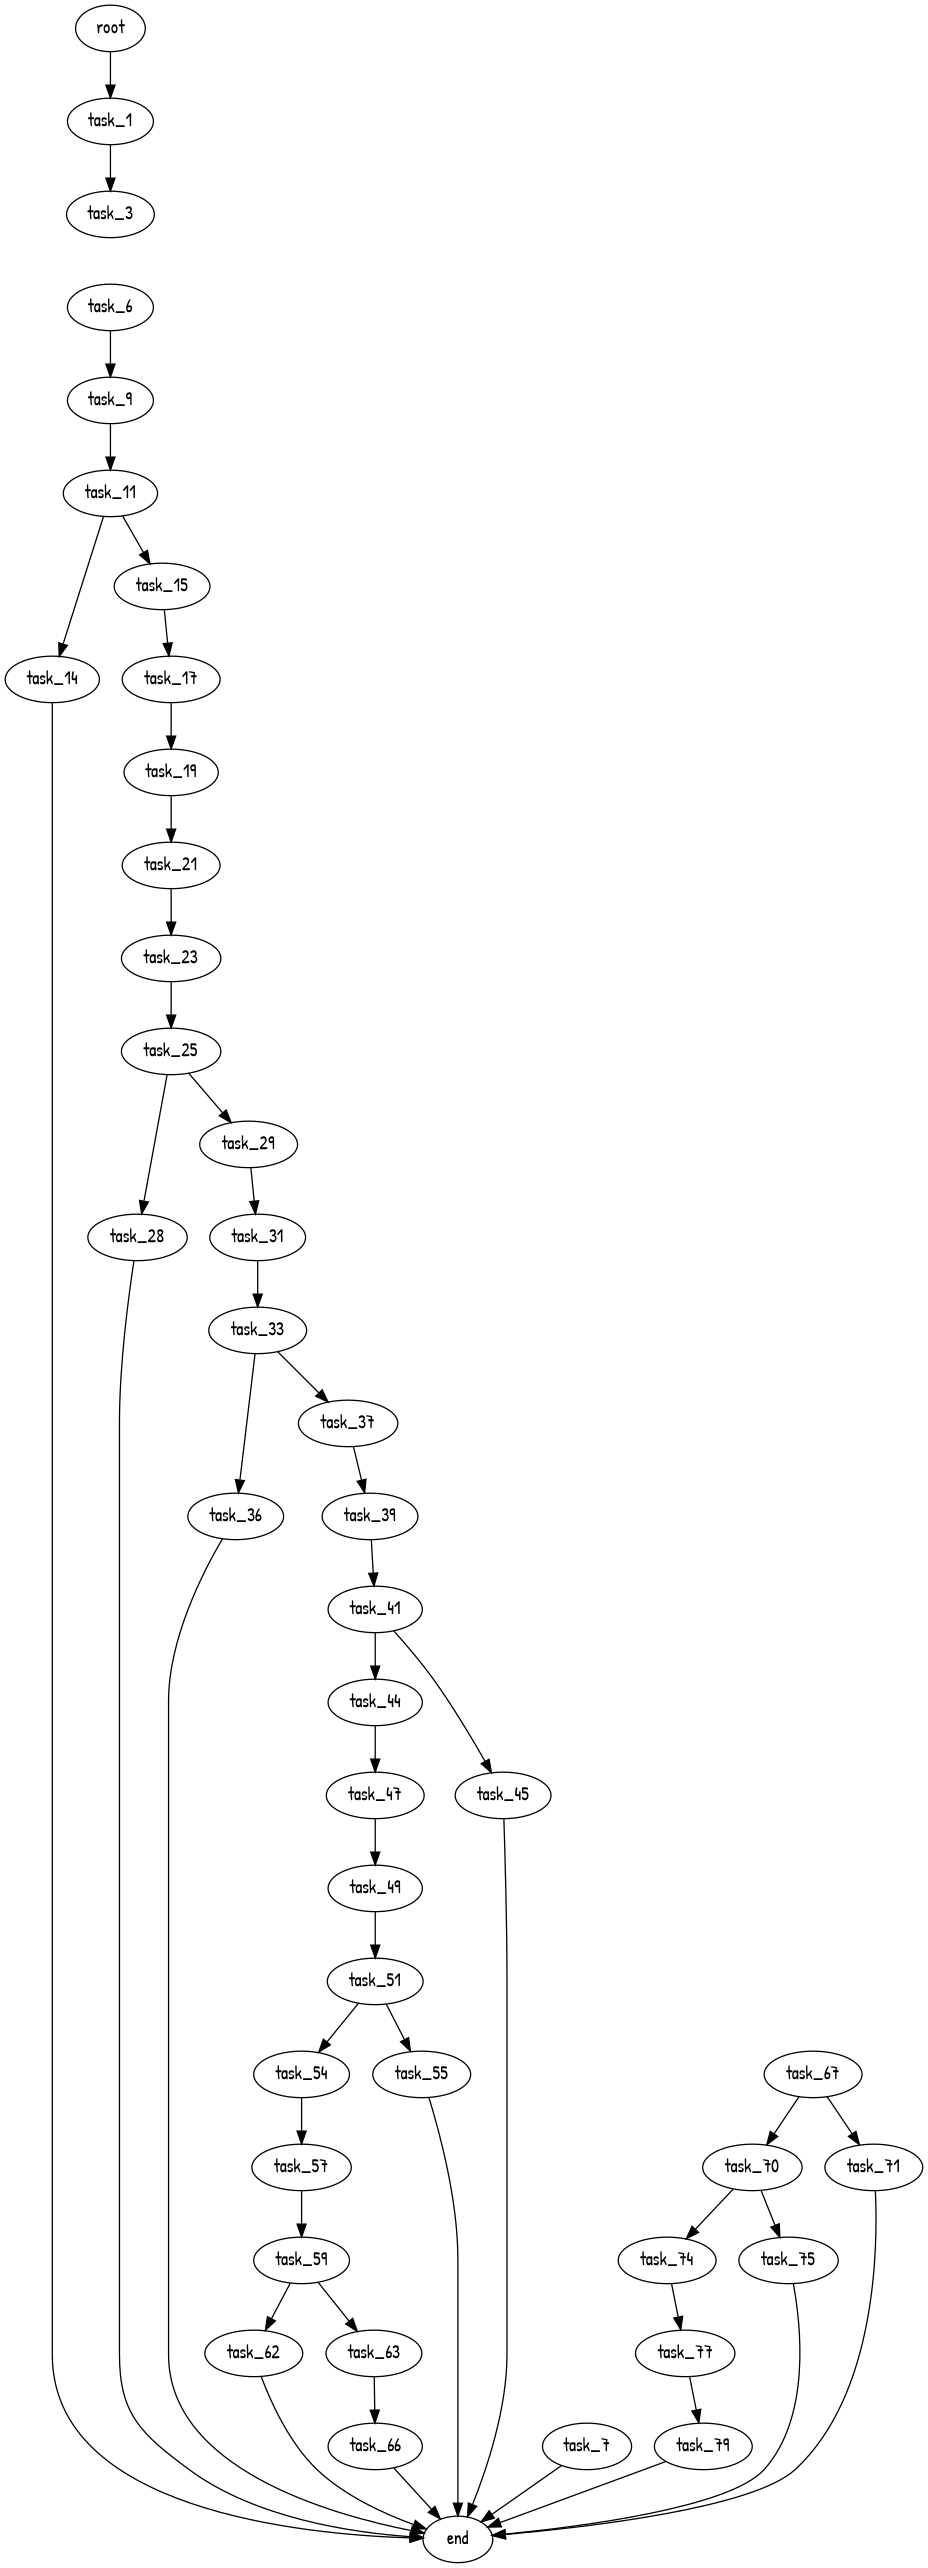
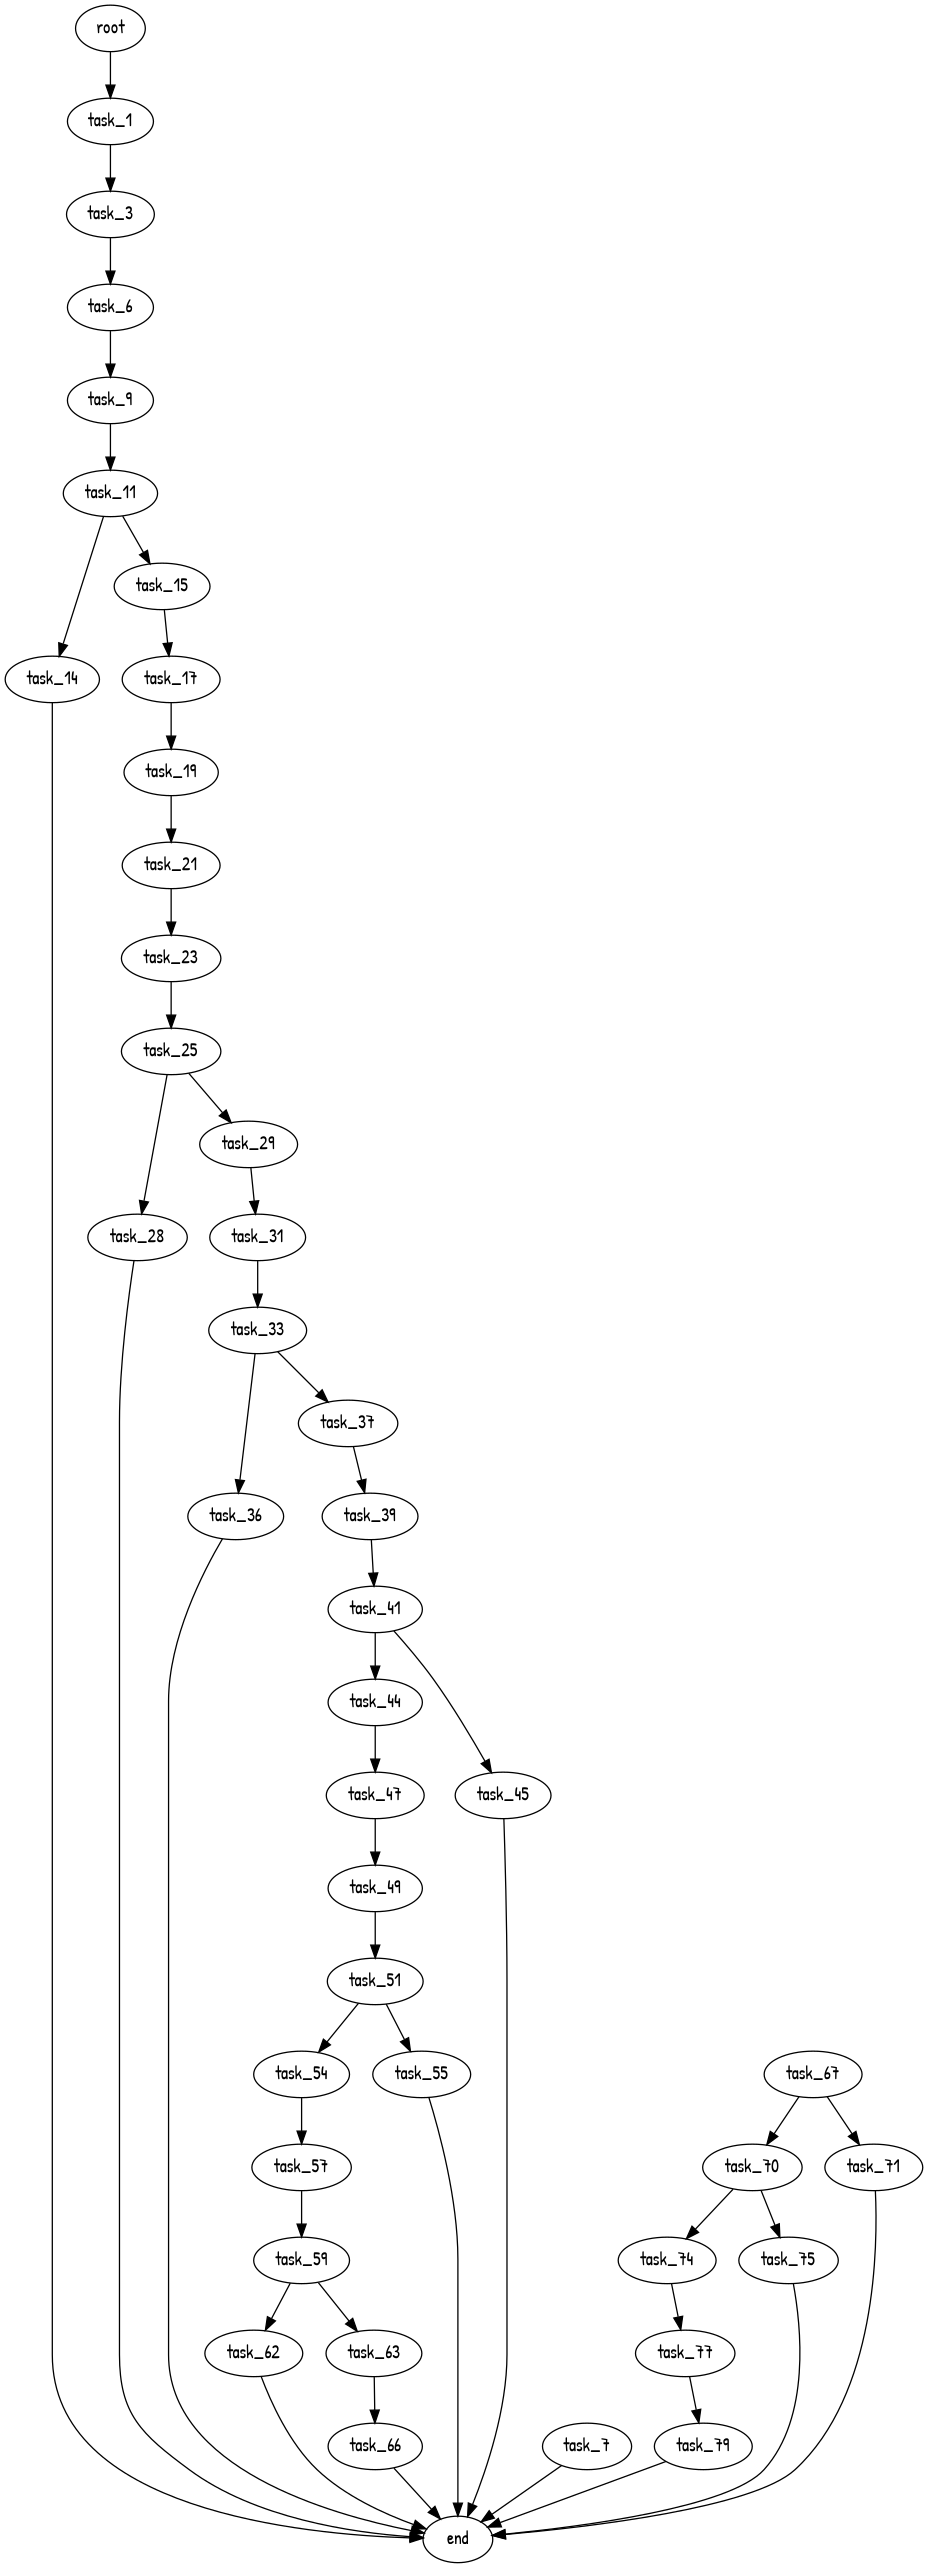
none -> (110, 255)
